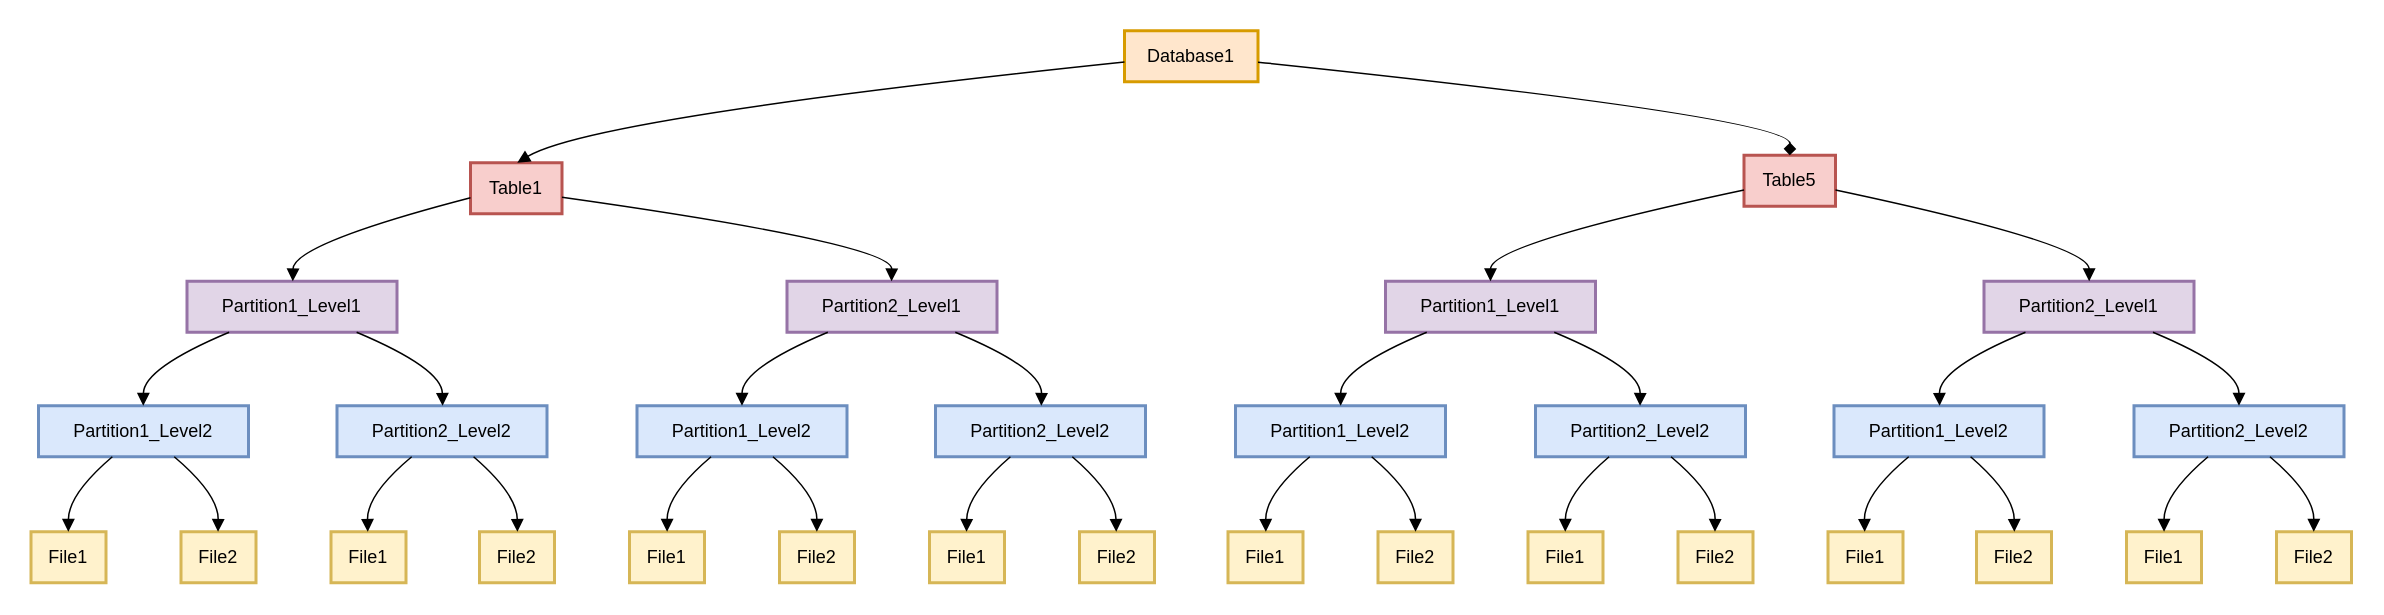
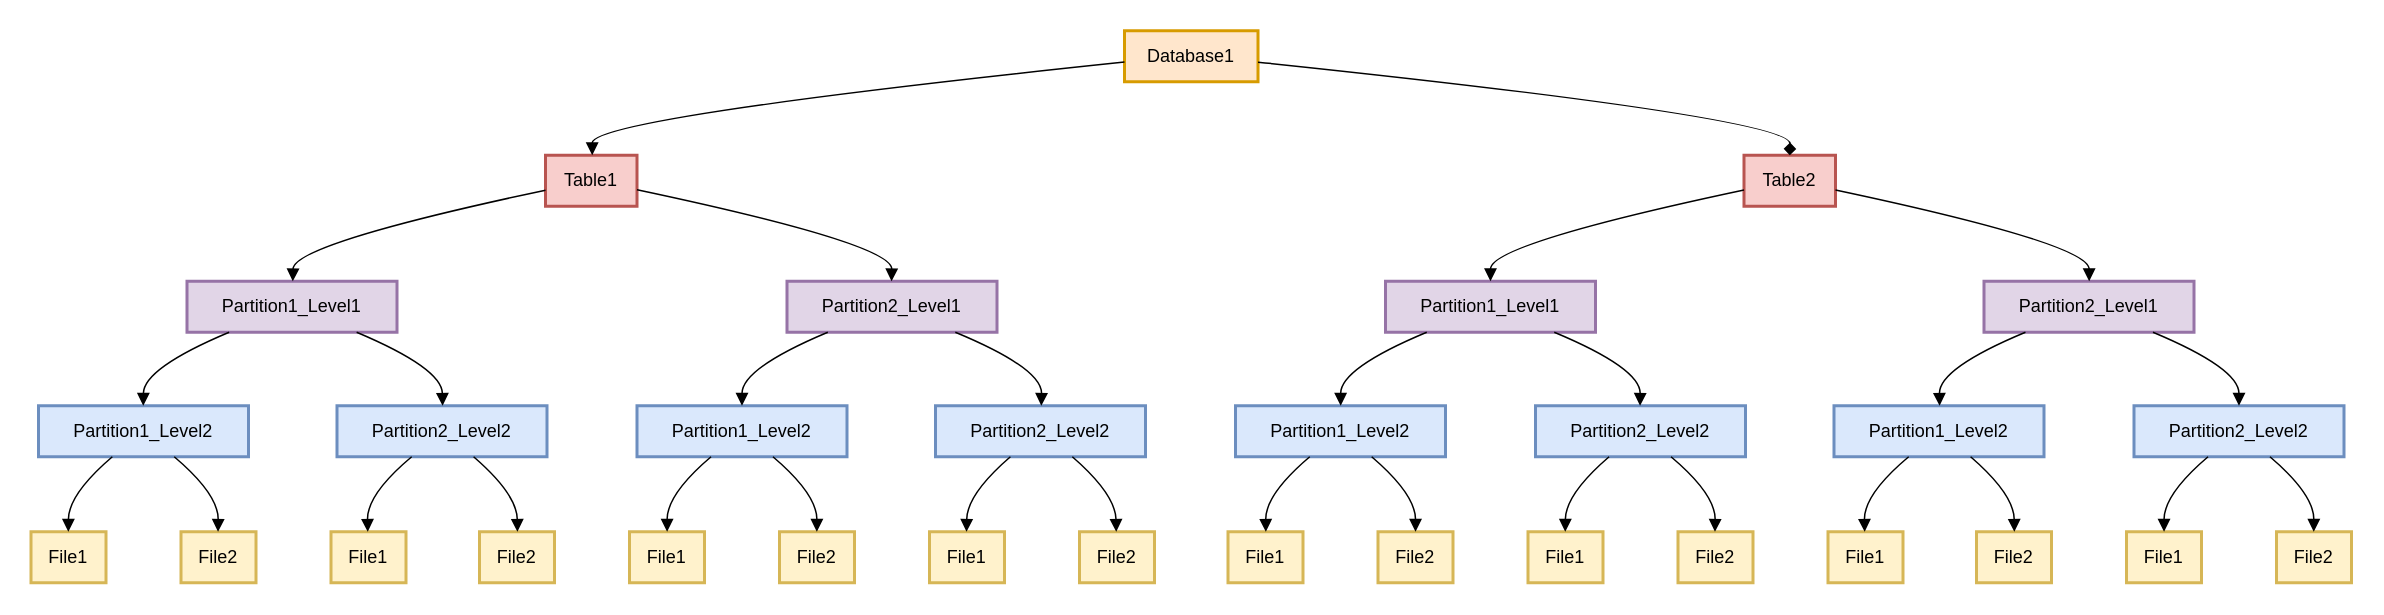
(1790, 181) -> (1790, 181)
(516, 188) -> (591, 181)
